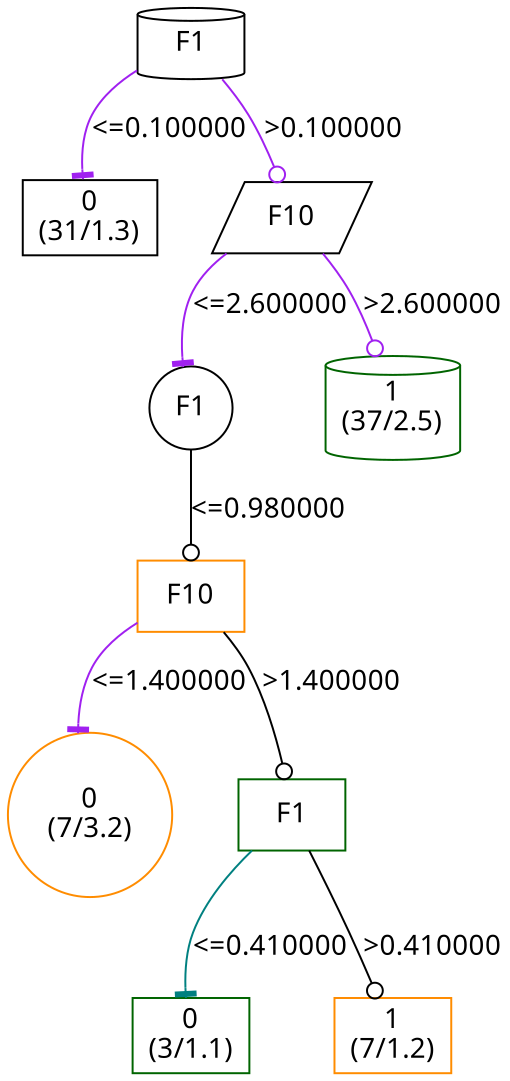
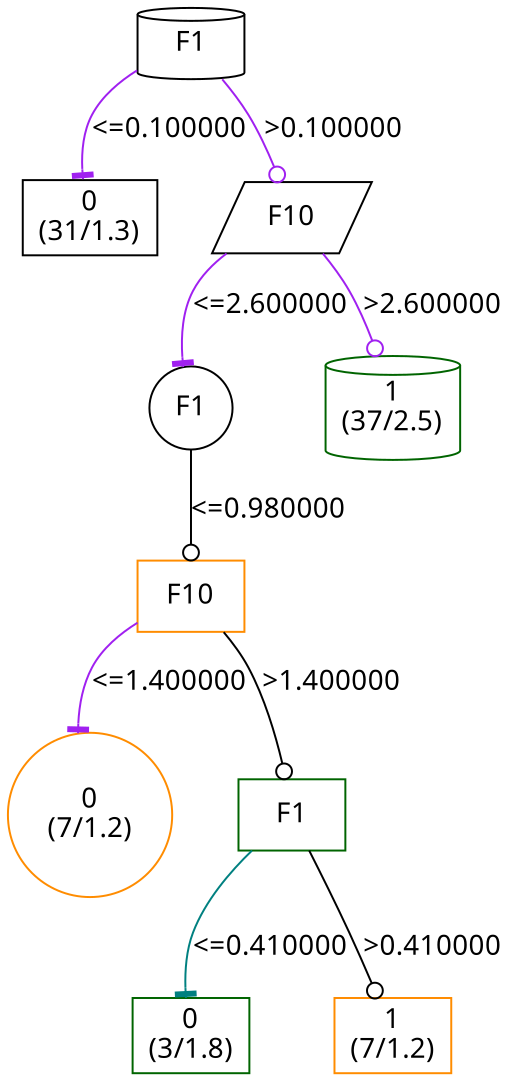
(90, 815) -> (90, 815)
(191, 1036) -> (191, 1036)
